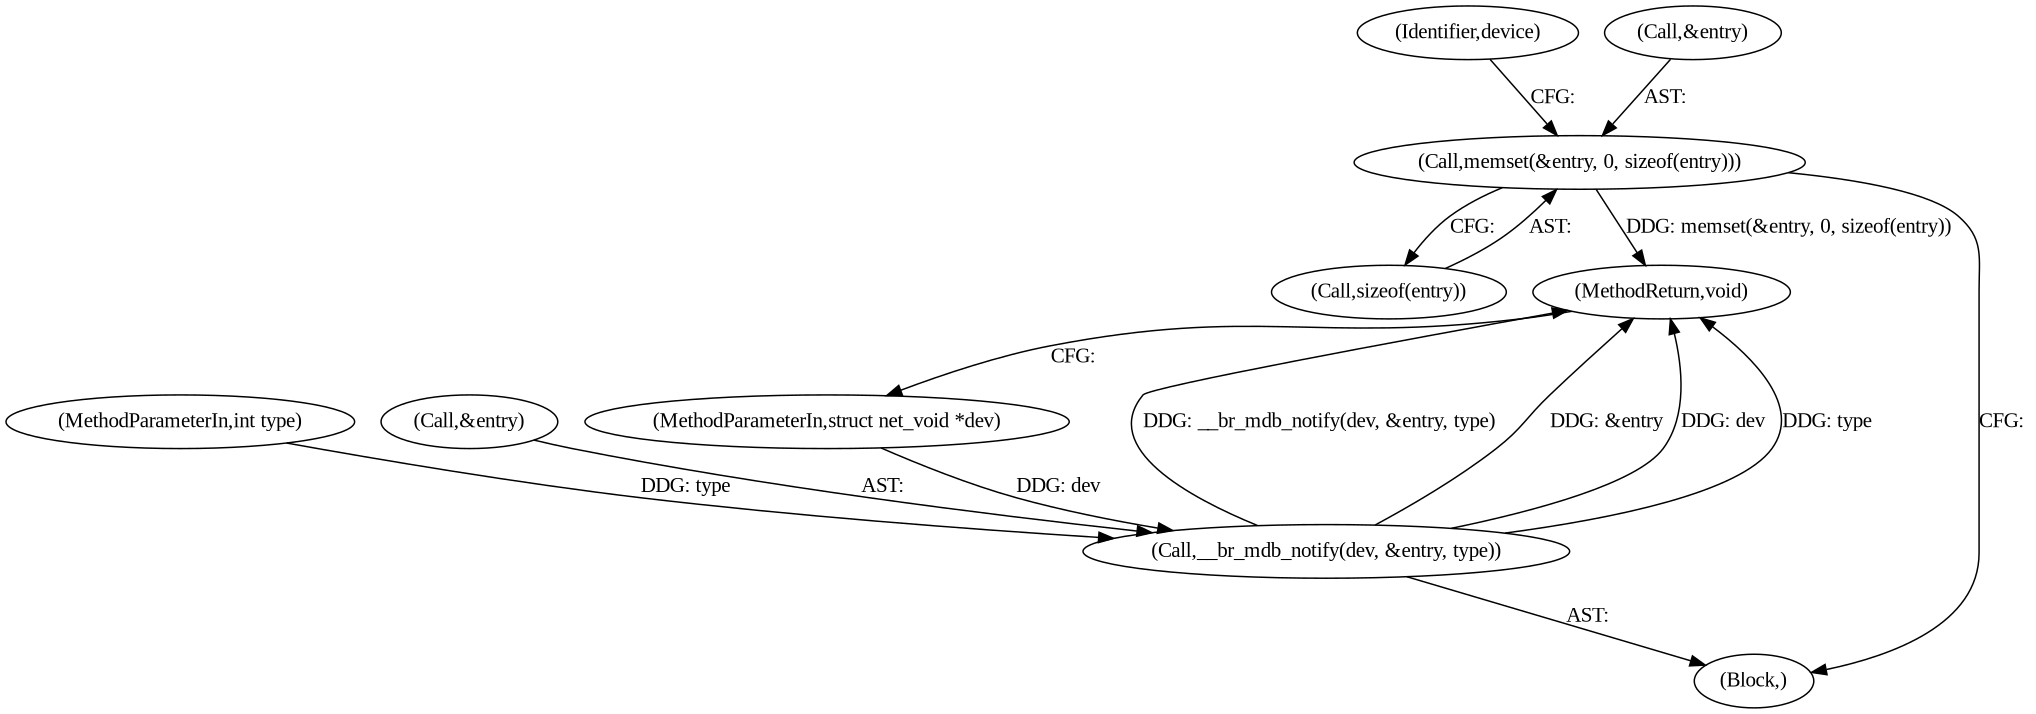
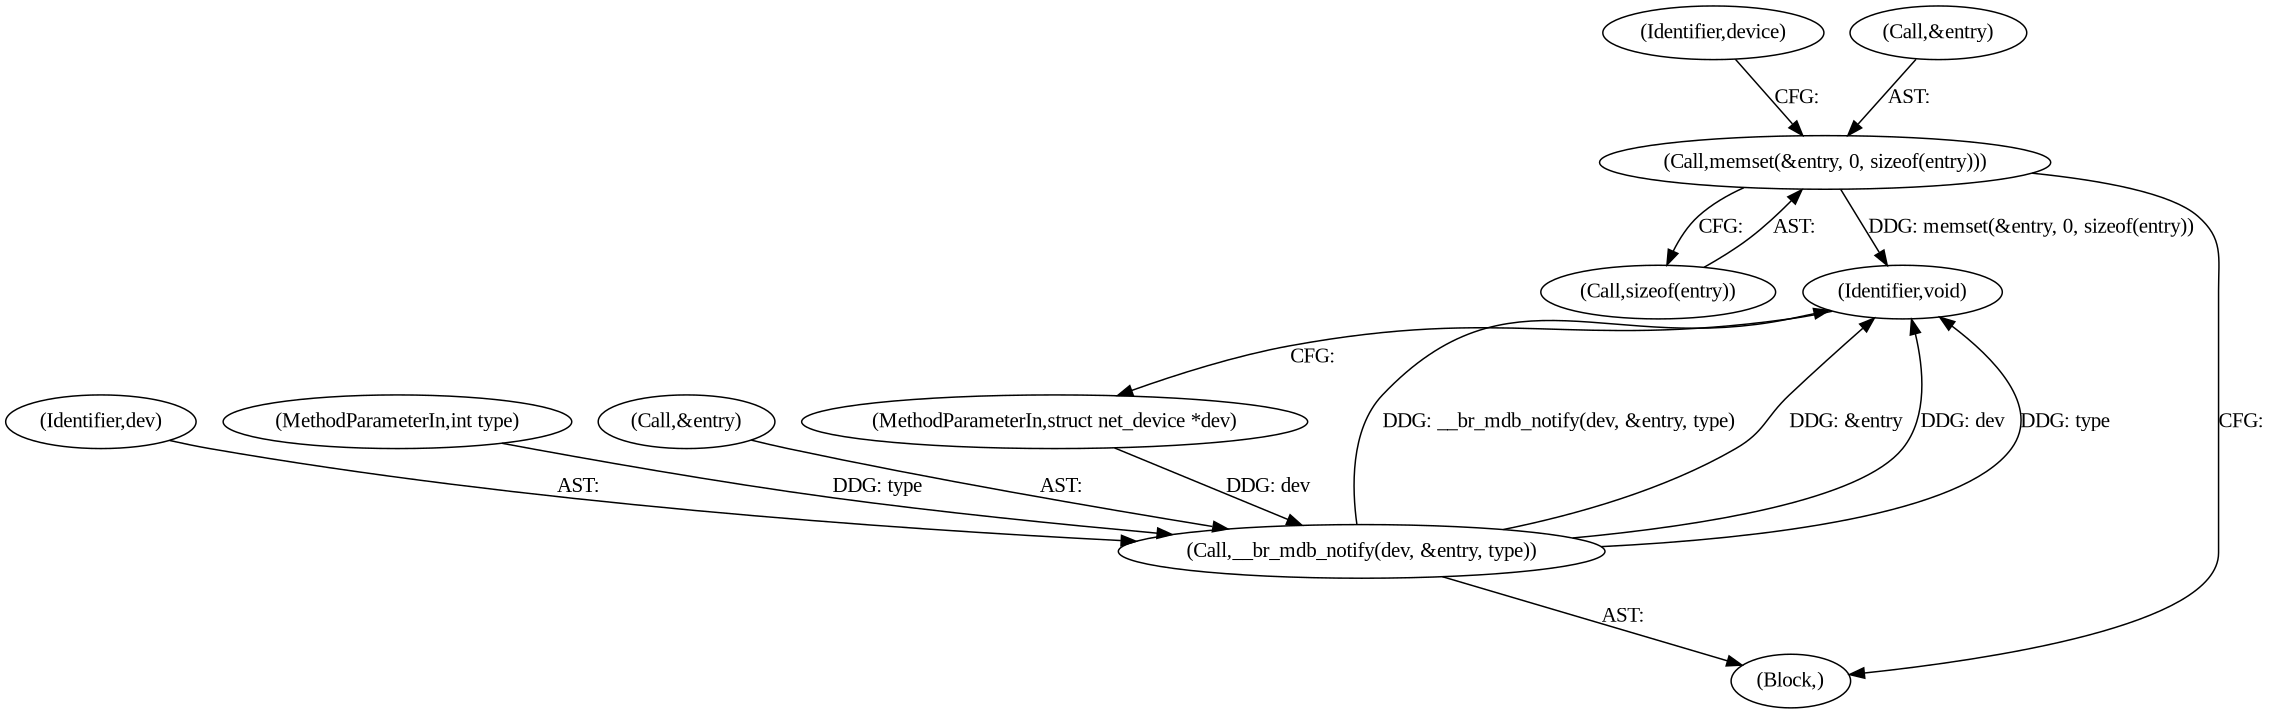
(1662, 292) -> (1903, 292)
none -> (101, 422)
(827, 422) -> (1055, 422)
